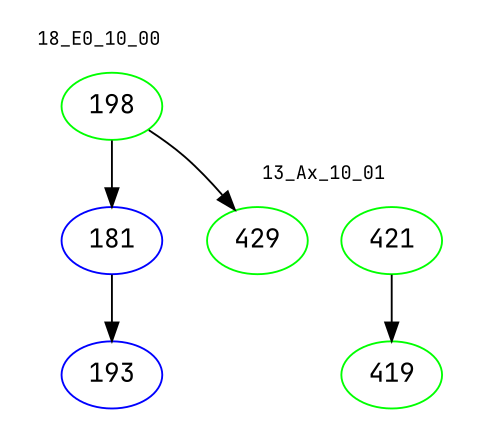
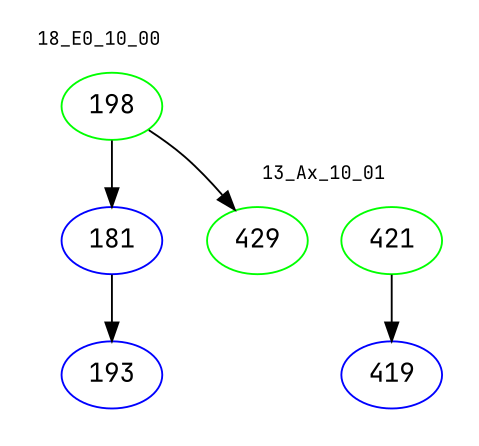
(392, 375) -> (392, 375)
